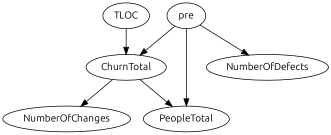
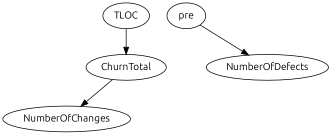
(160, 38) -> none
(186, 119) -> none
